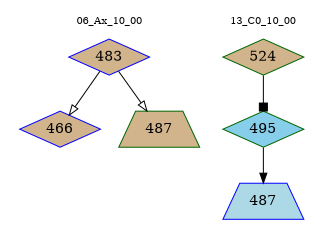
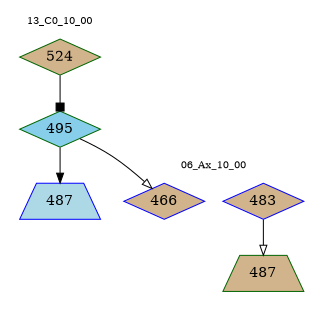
(87, 89) -> (123, 164)
